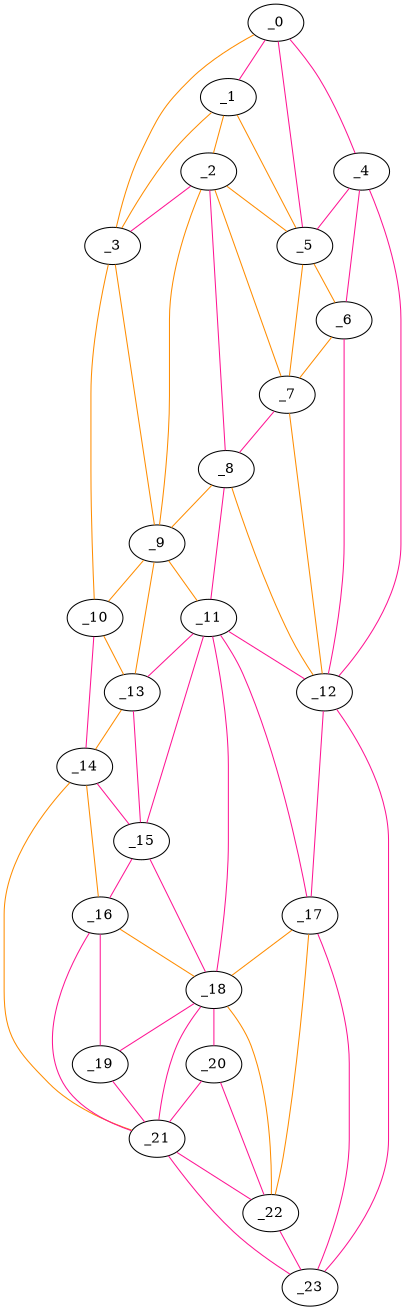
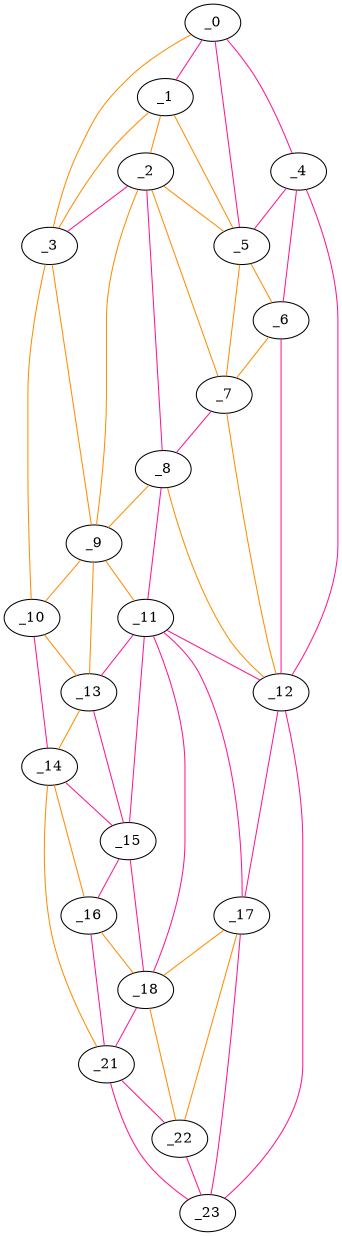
(100, 1064) -> none
(214, 1064) -> none
